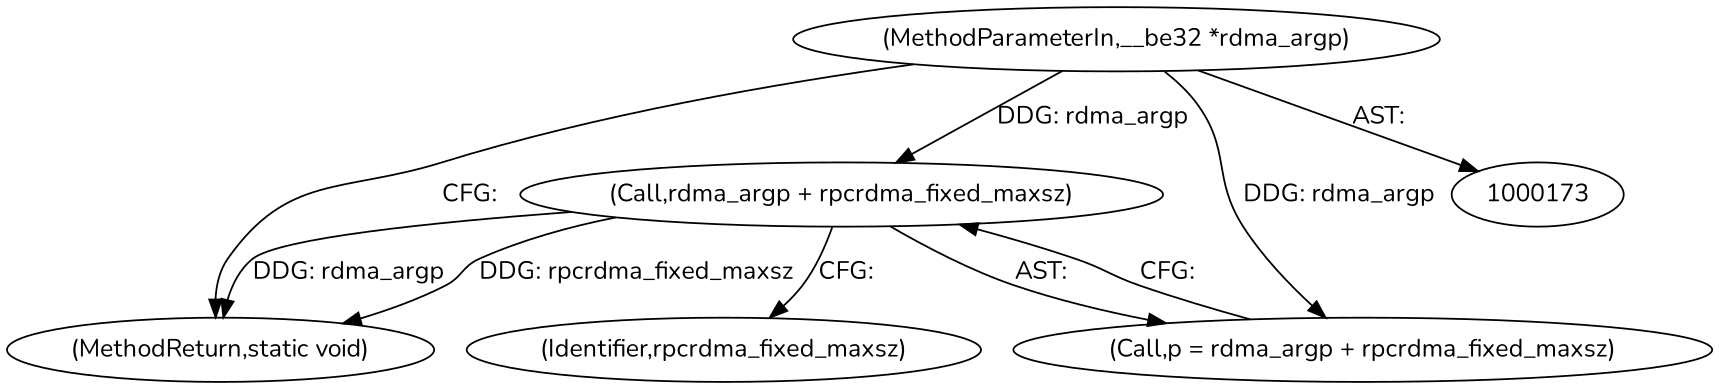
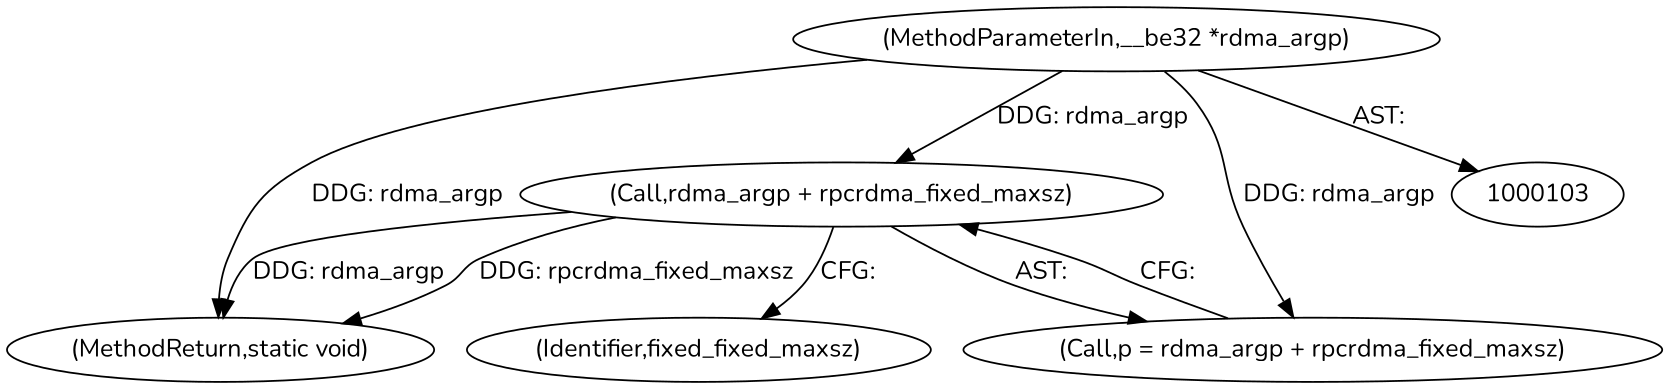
(473, 195) -> (408, 195)
(1538, 195) -> (1538, 195)
(724, 350) -> (699, 350)
